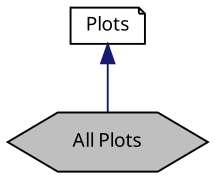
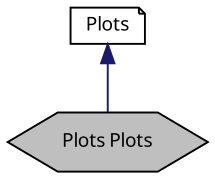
(108, 142) -> (108, 142)
